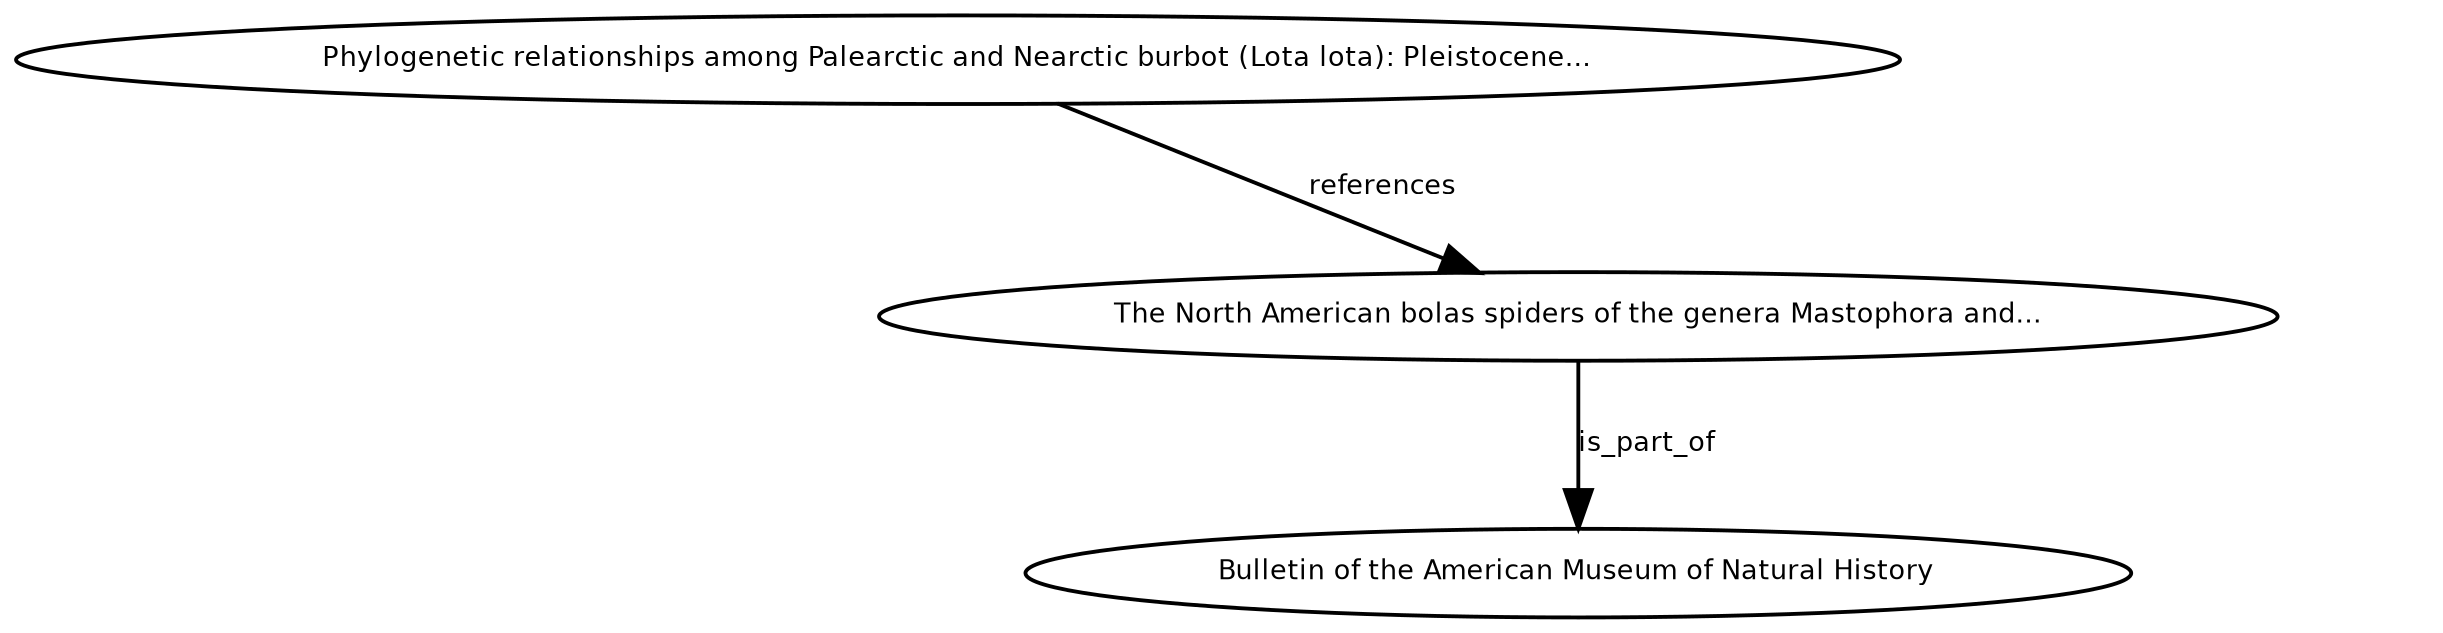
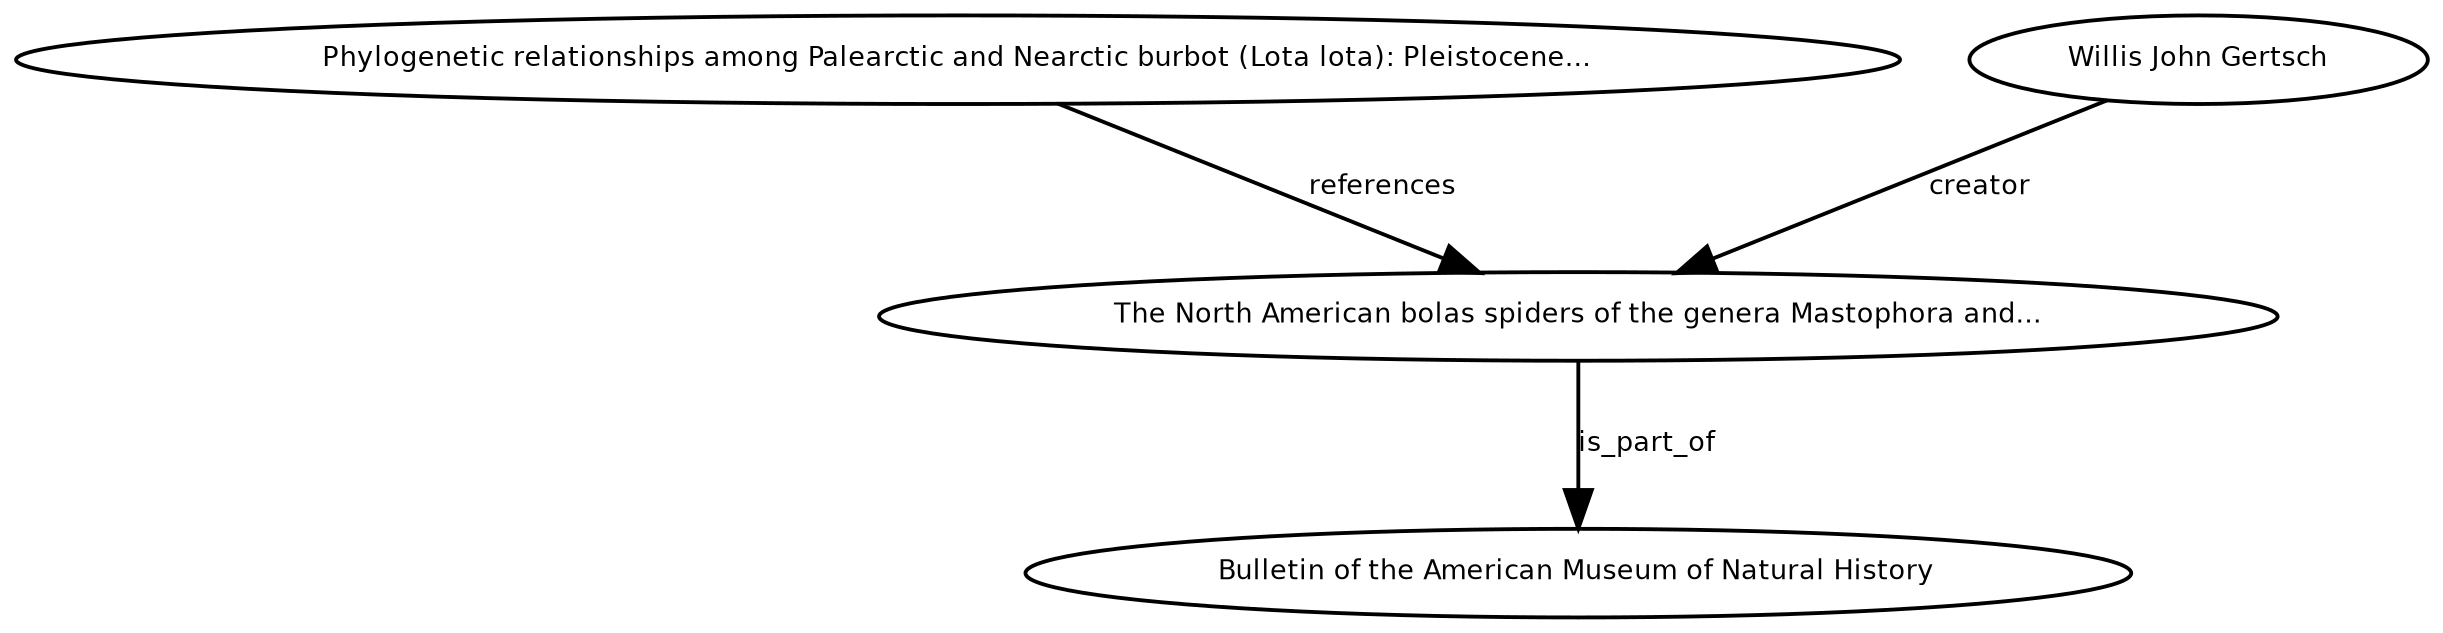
none -> (2199, 60)
